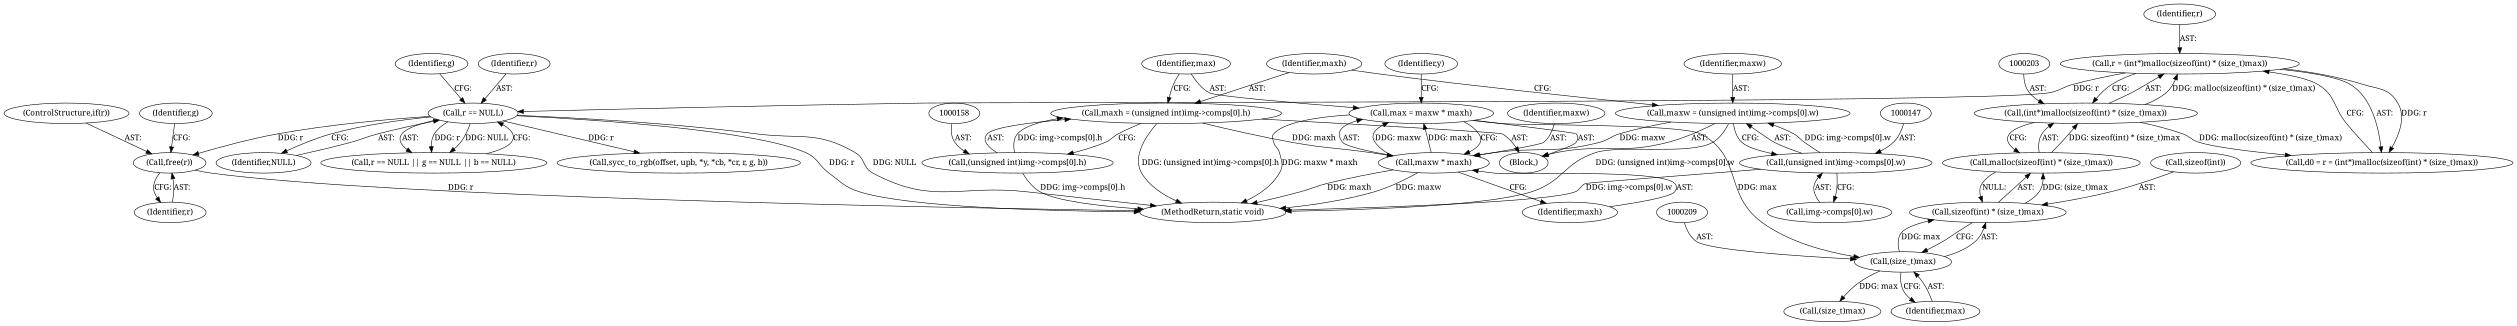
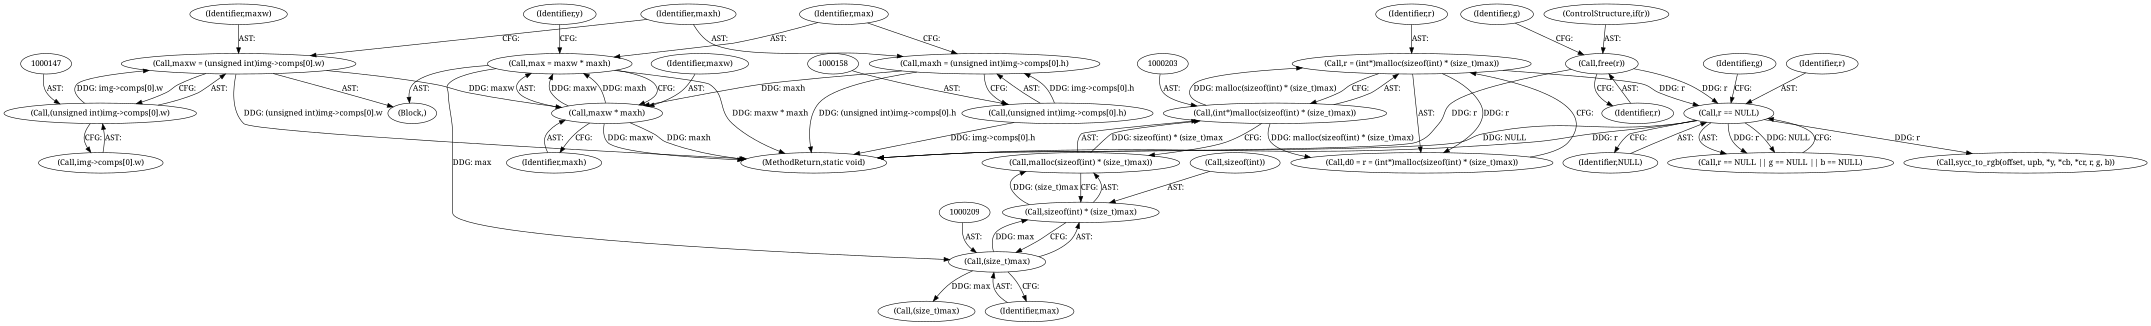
(1392, 126) -> none
(313, 128) -> (1675, 79)
(1995, 188) -> (1090, 188)
(1516, 200) -> none
